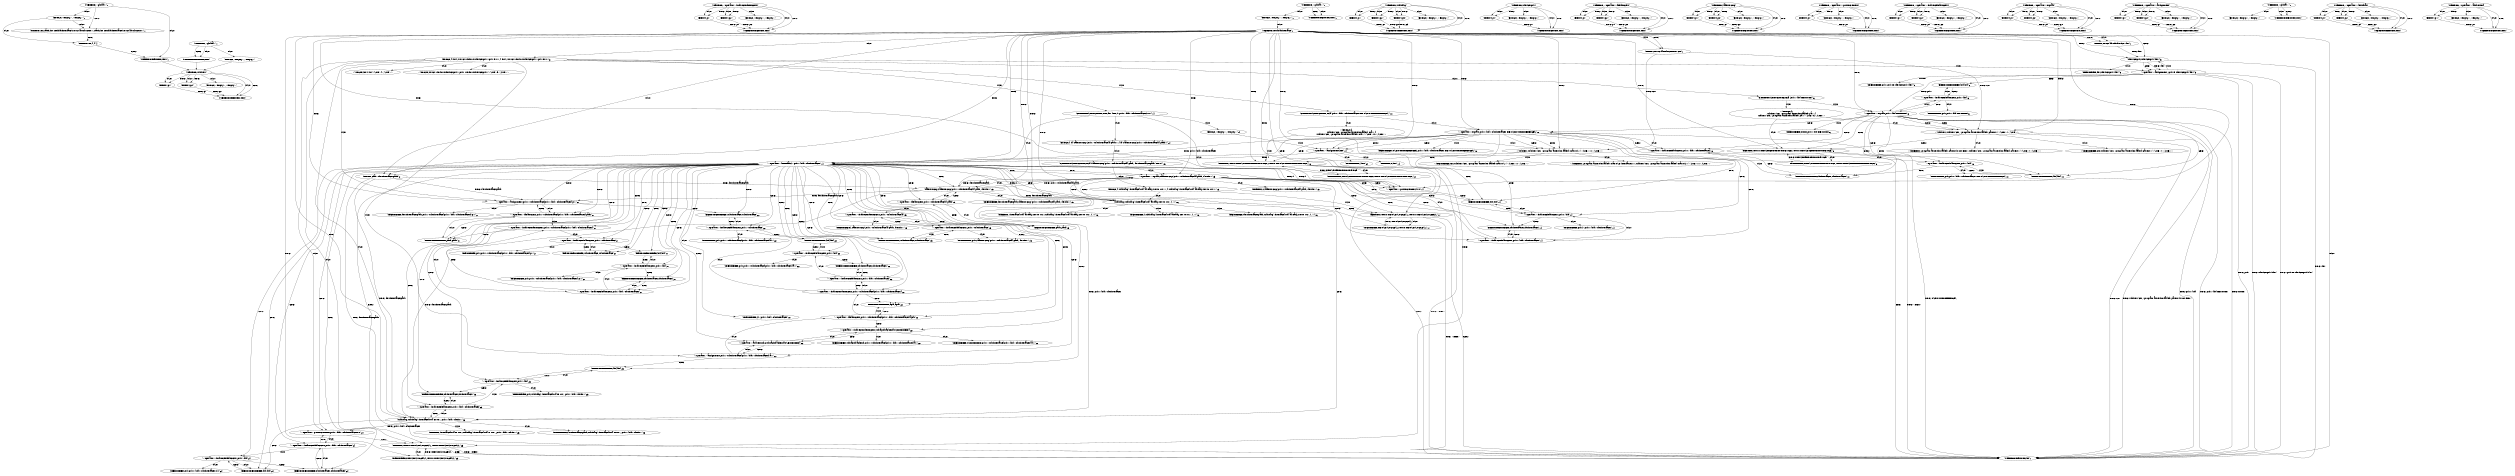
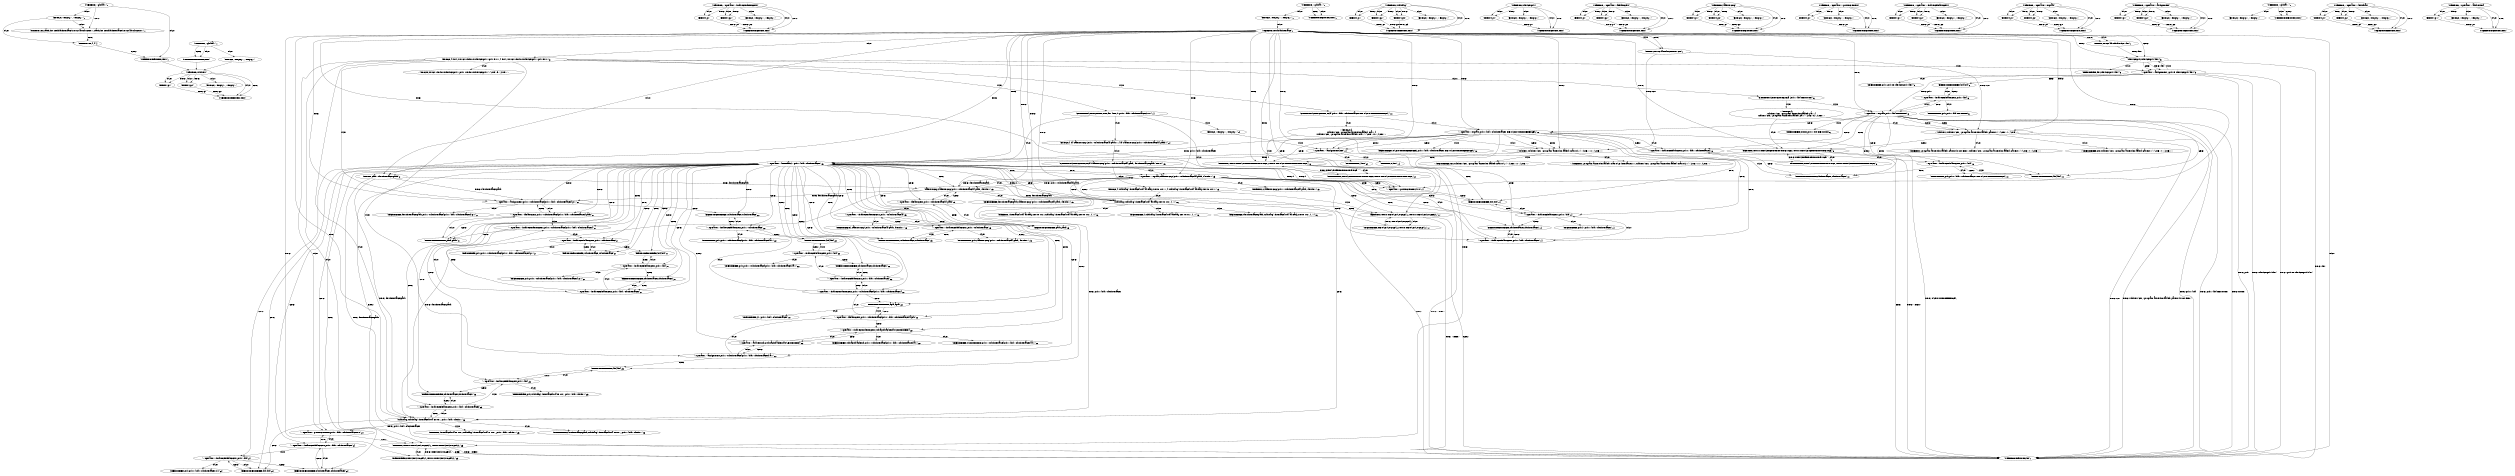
(373, 72) -> none
(1923, 79) -> (1923, 79)
(822, 163) -> (822, 163)
(686, 233) -> (828, 311)
